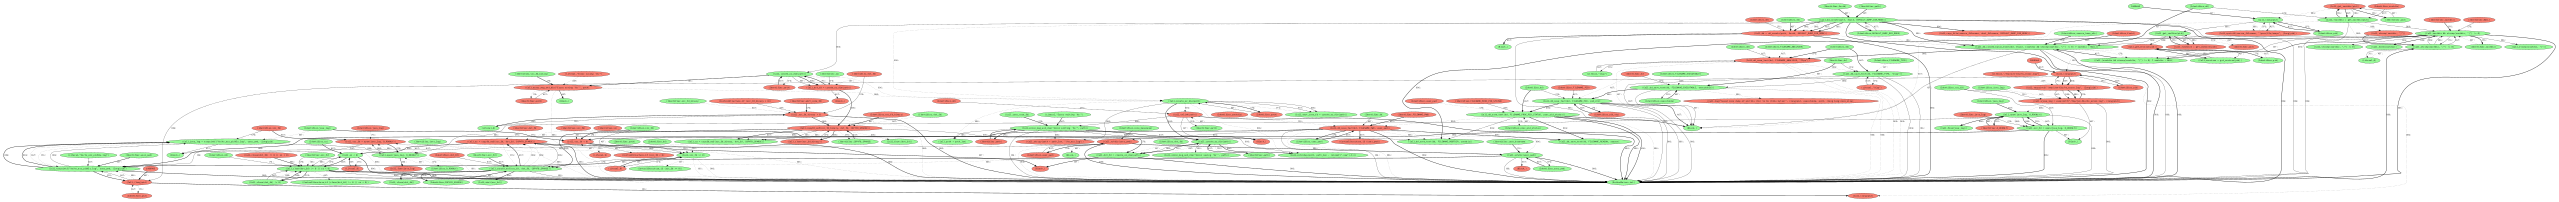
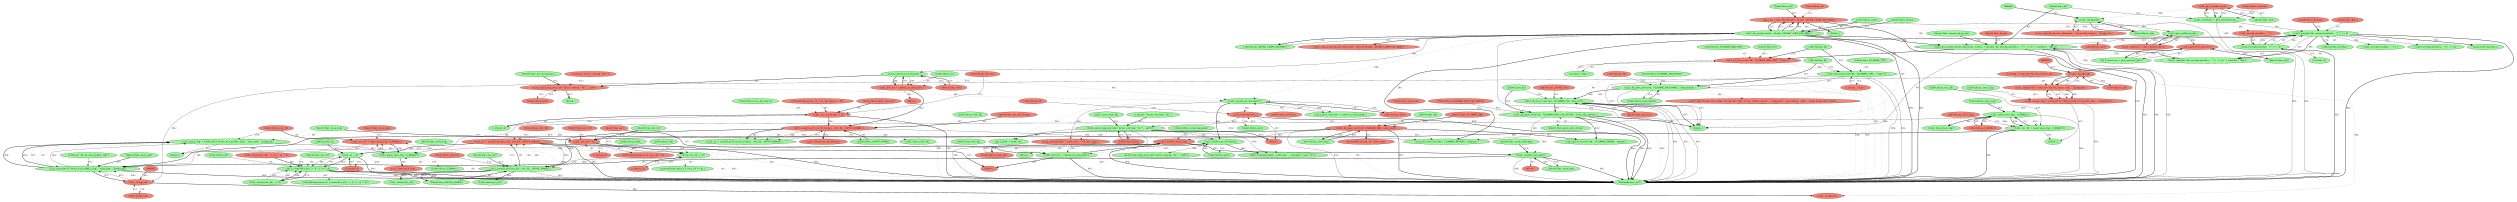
none -> (1770, 25)
(1574, 88) -> (1554, 88)
